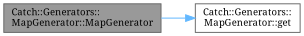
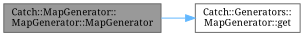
(82, 18) -> (82, 18)
